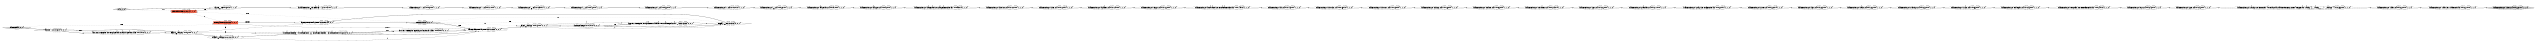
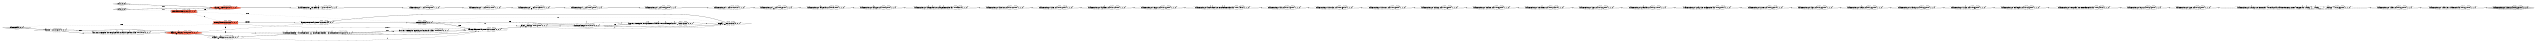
none -> (122, 4)
(226, 8) -> (226, 8)
(506, 22) -> (506, 22)
(184, 33) -> (184, 33)
